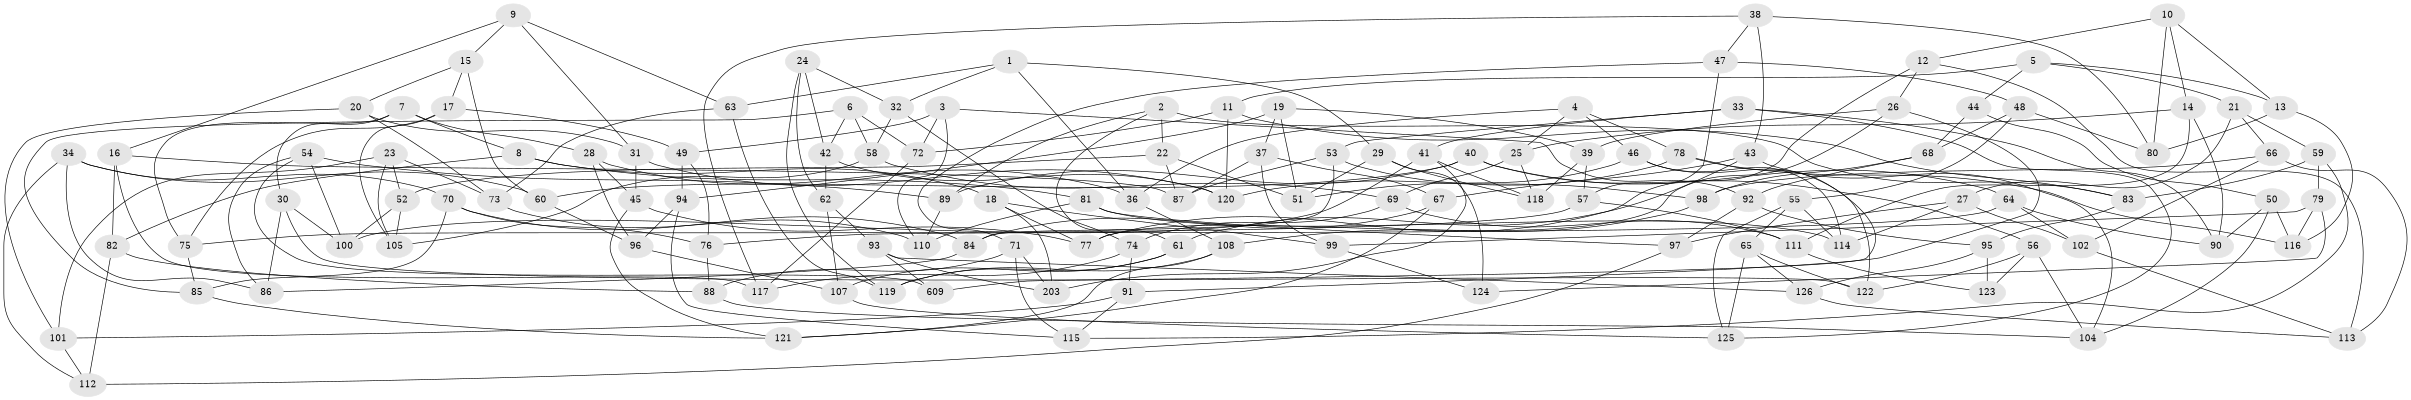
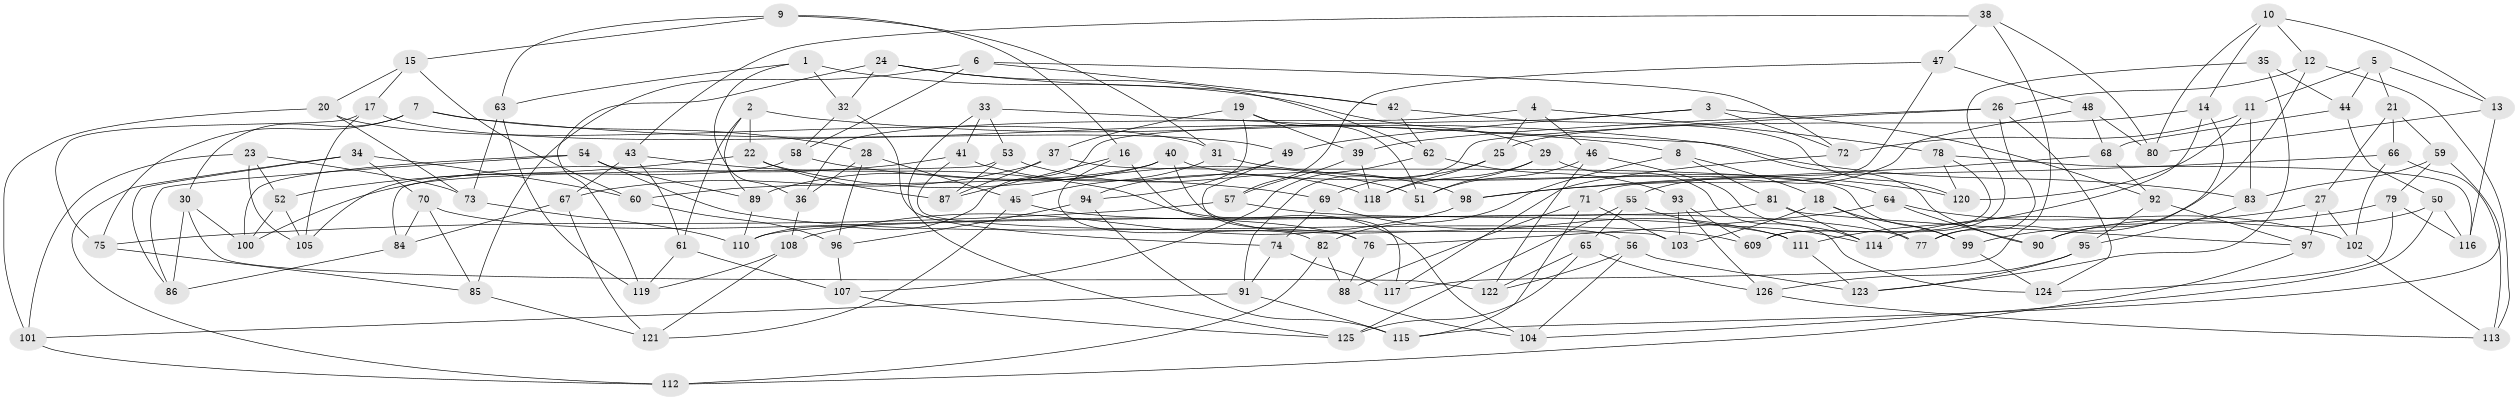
none -> (2264, 62)
none -> (2094, 207)
(1052, 293) -> (1680, 246)
